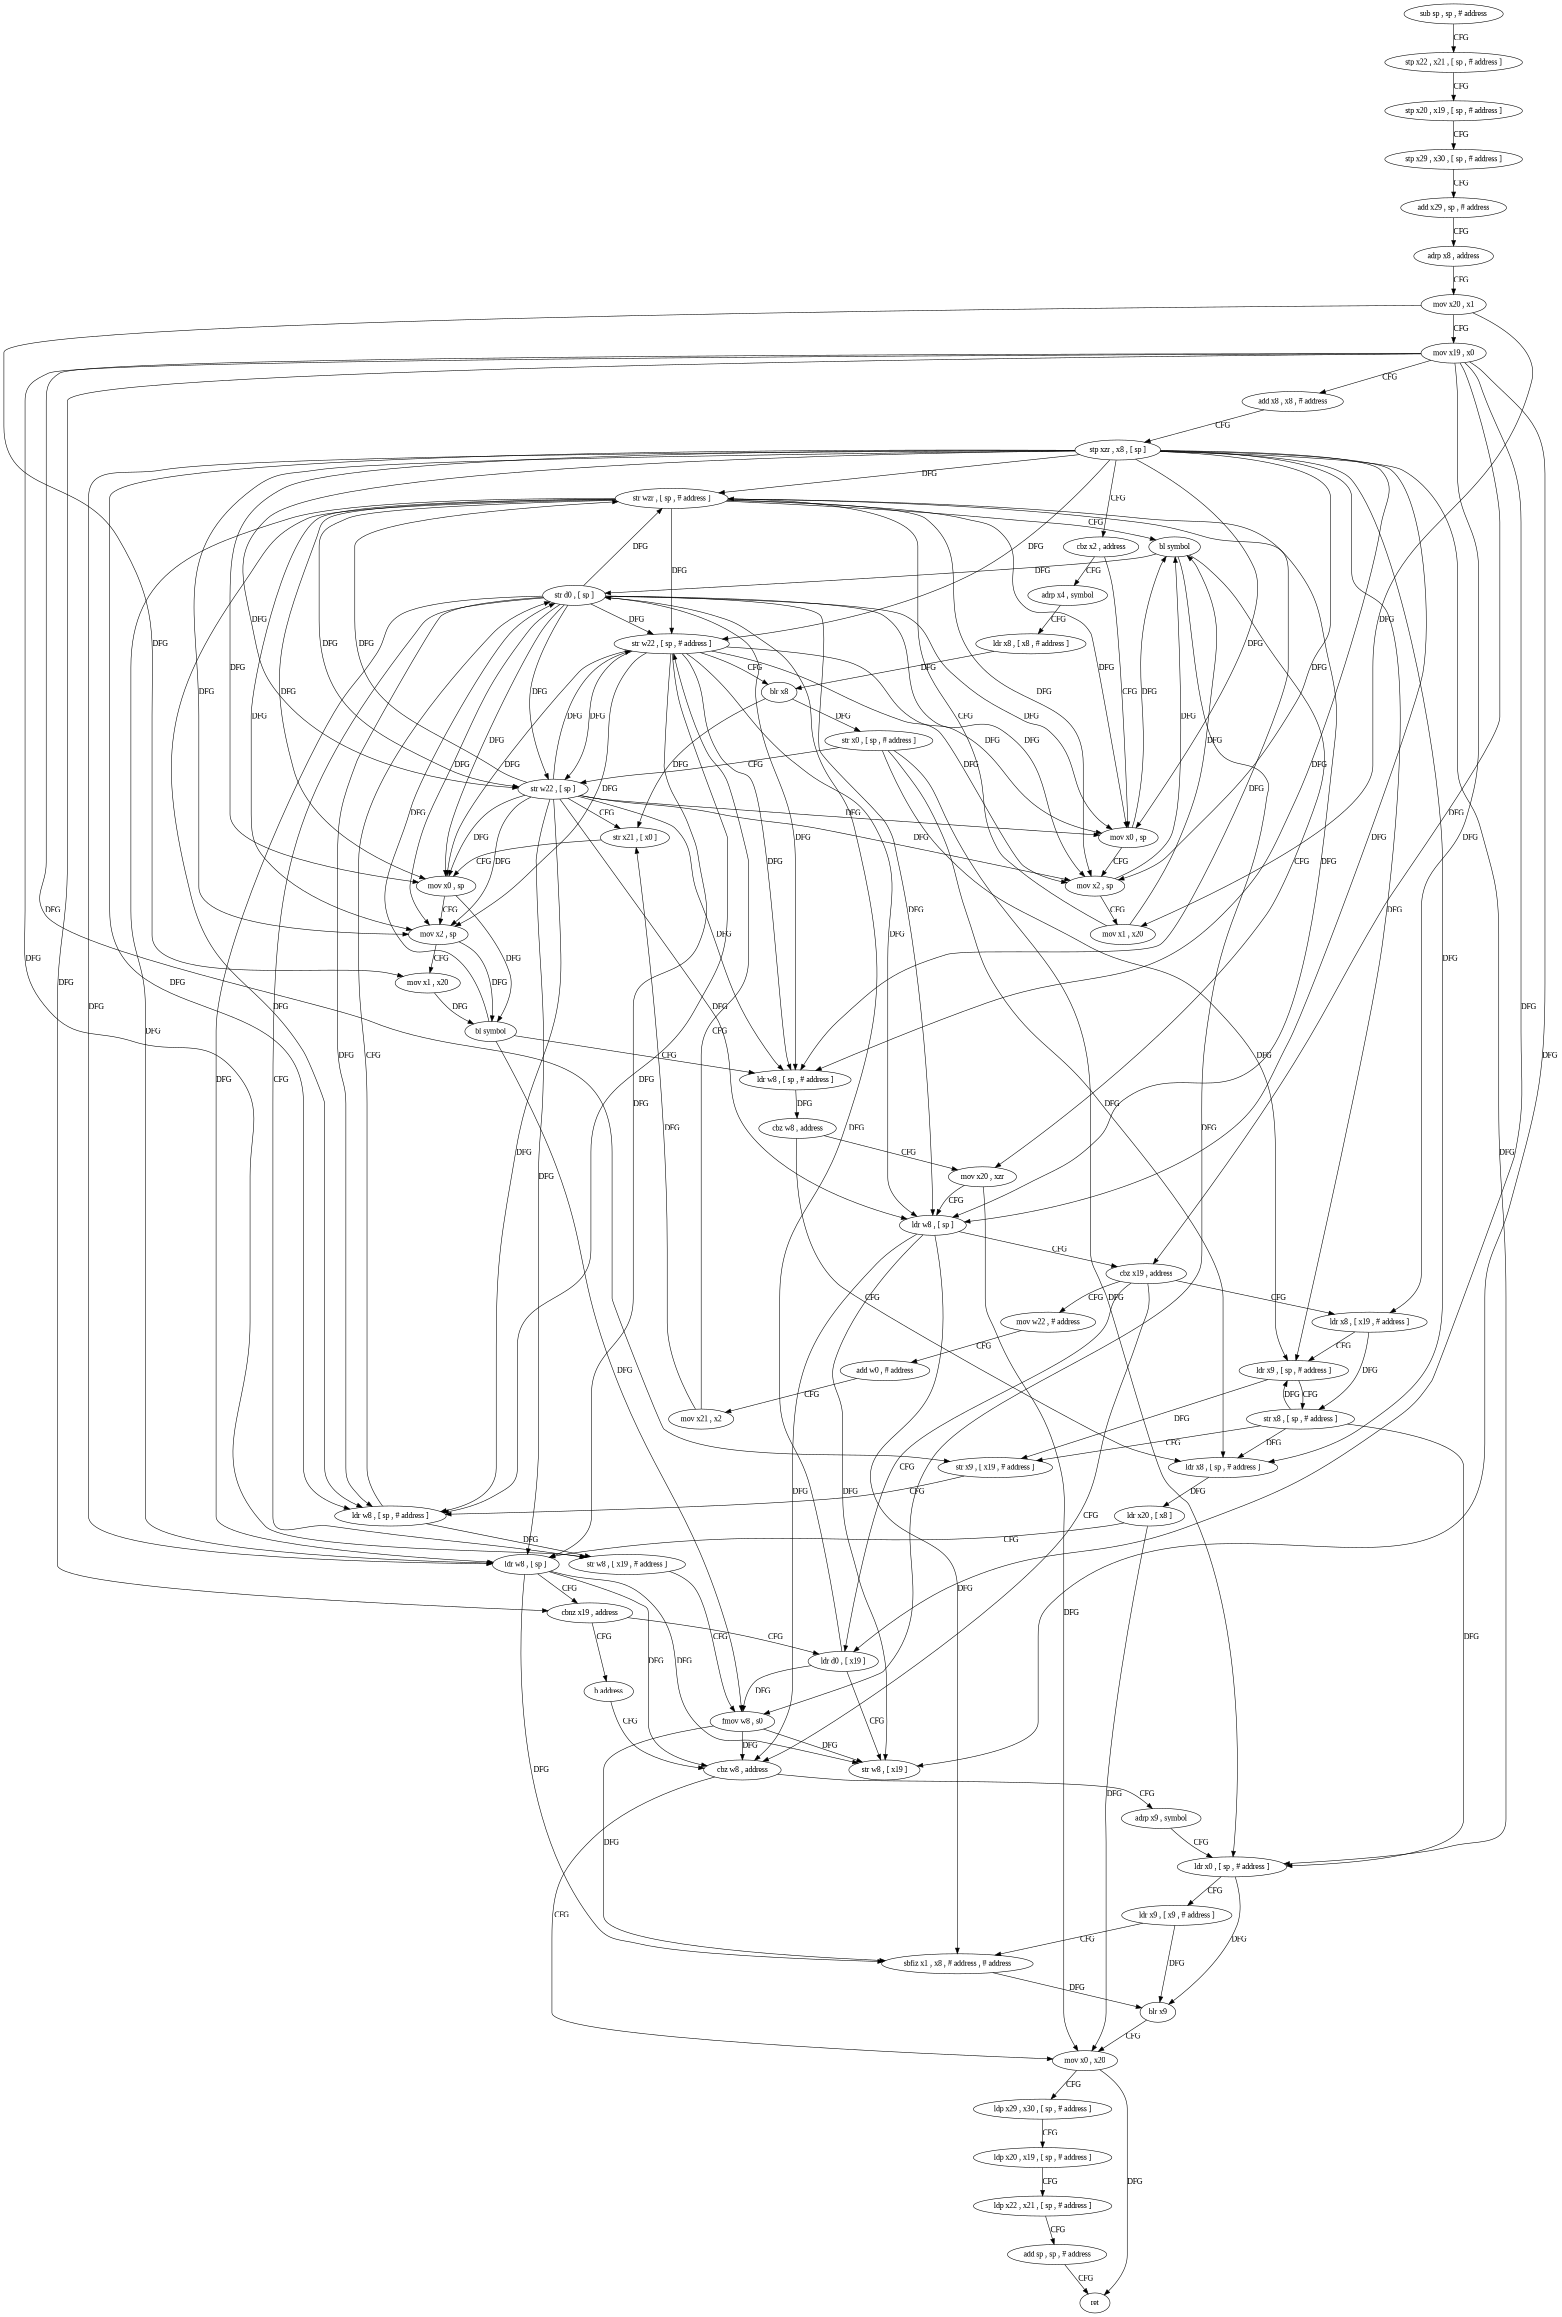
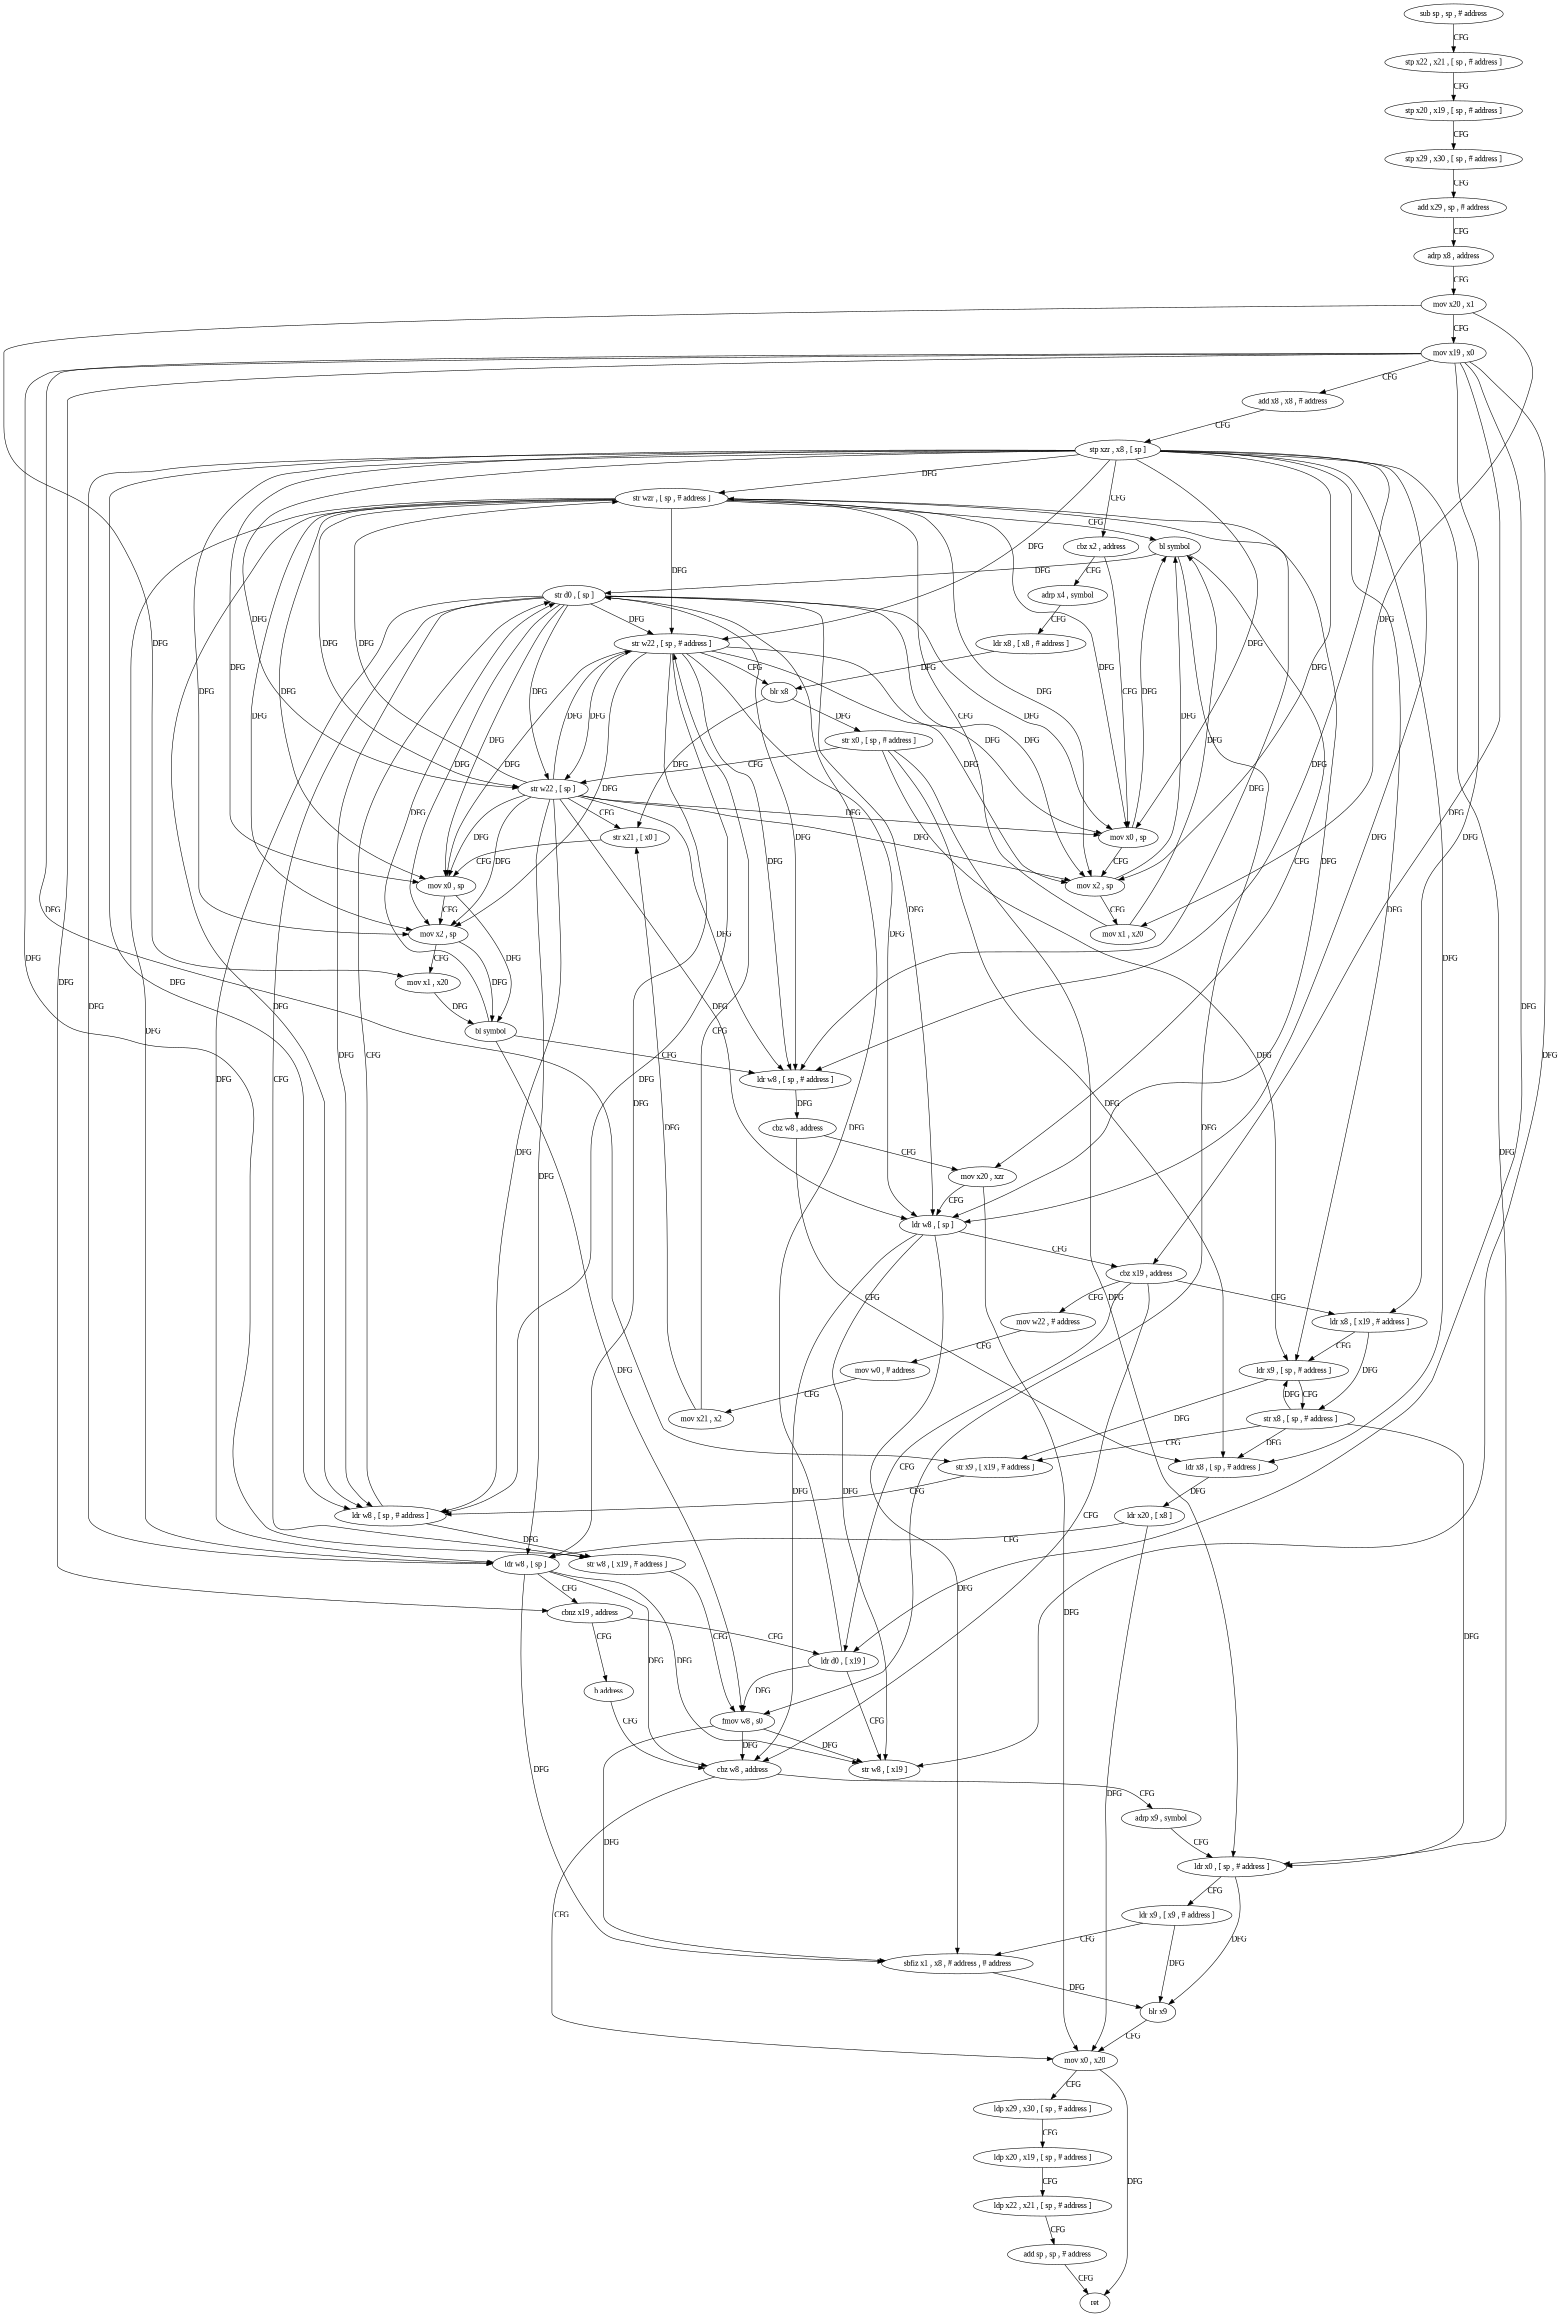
(621, 549) -> none
(885, 1371) -> (885, 1371)
